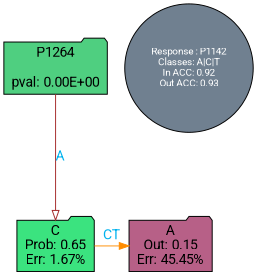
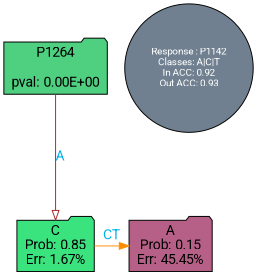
(56, 246) -> (56, 246)
(171, 246) -> (171, 246)
